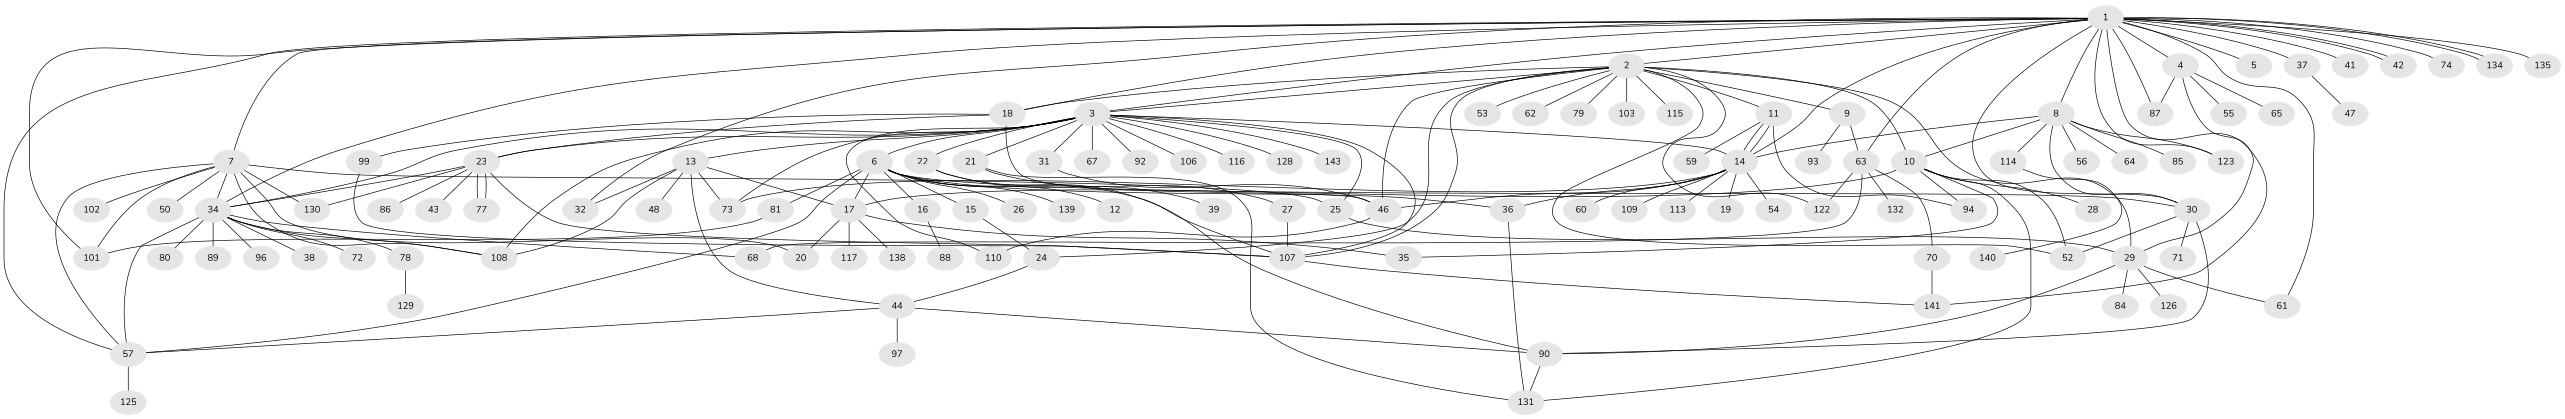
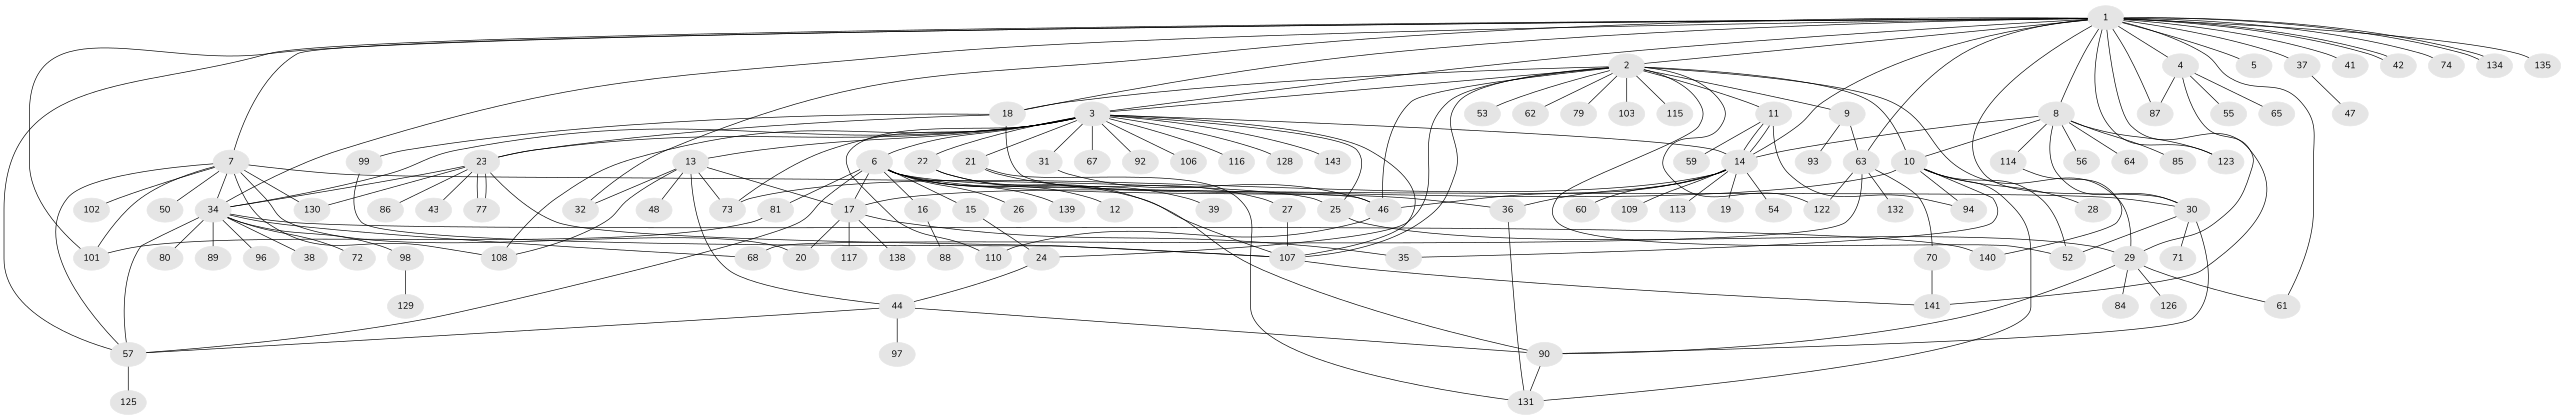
(354, 239) -> (1102, 227)
(406, 258) -> (406, 258)
